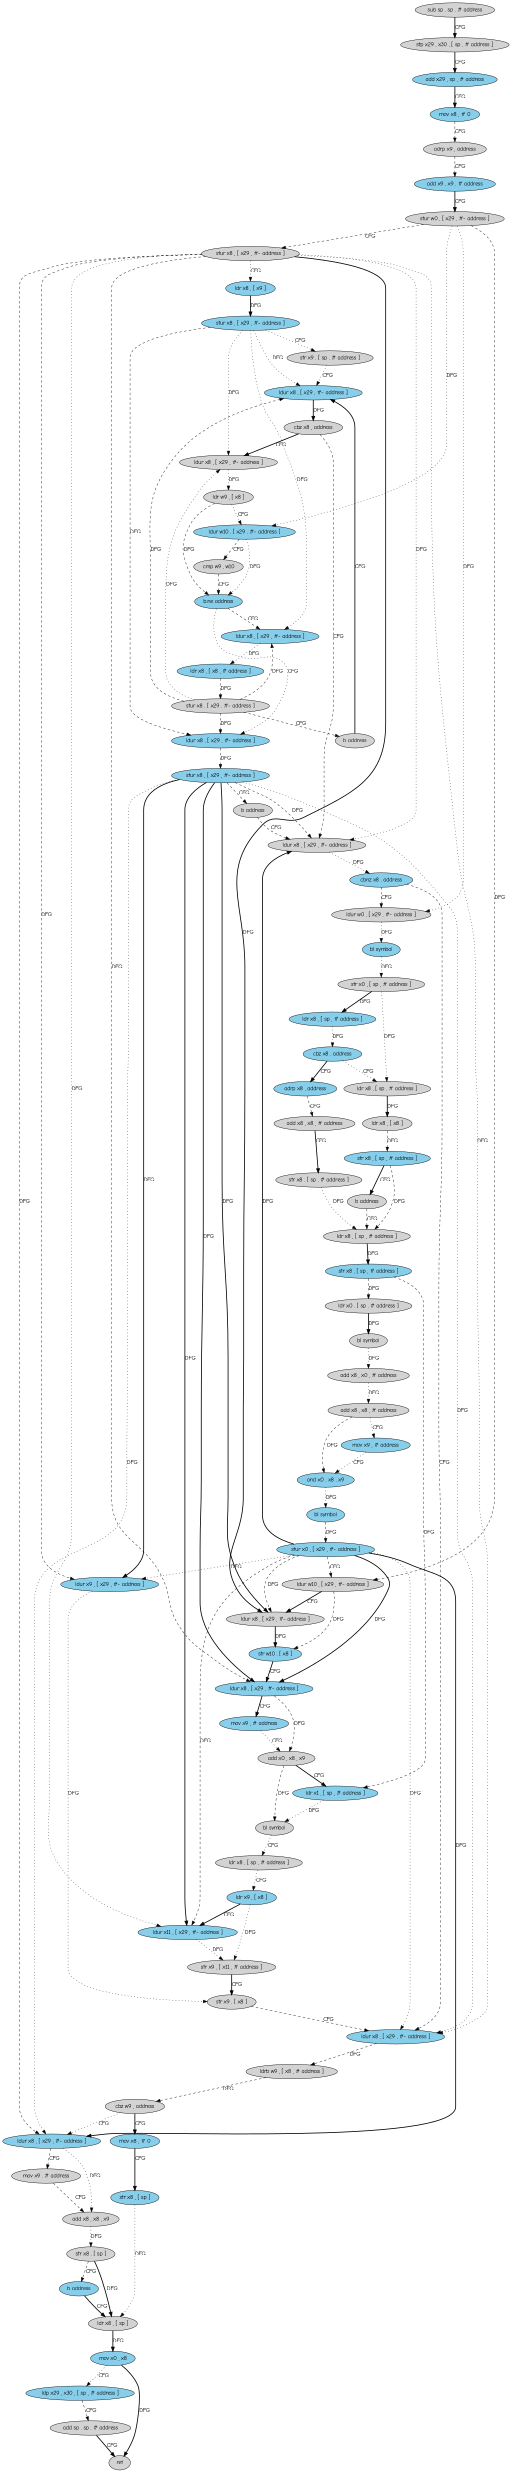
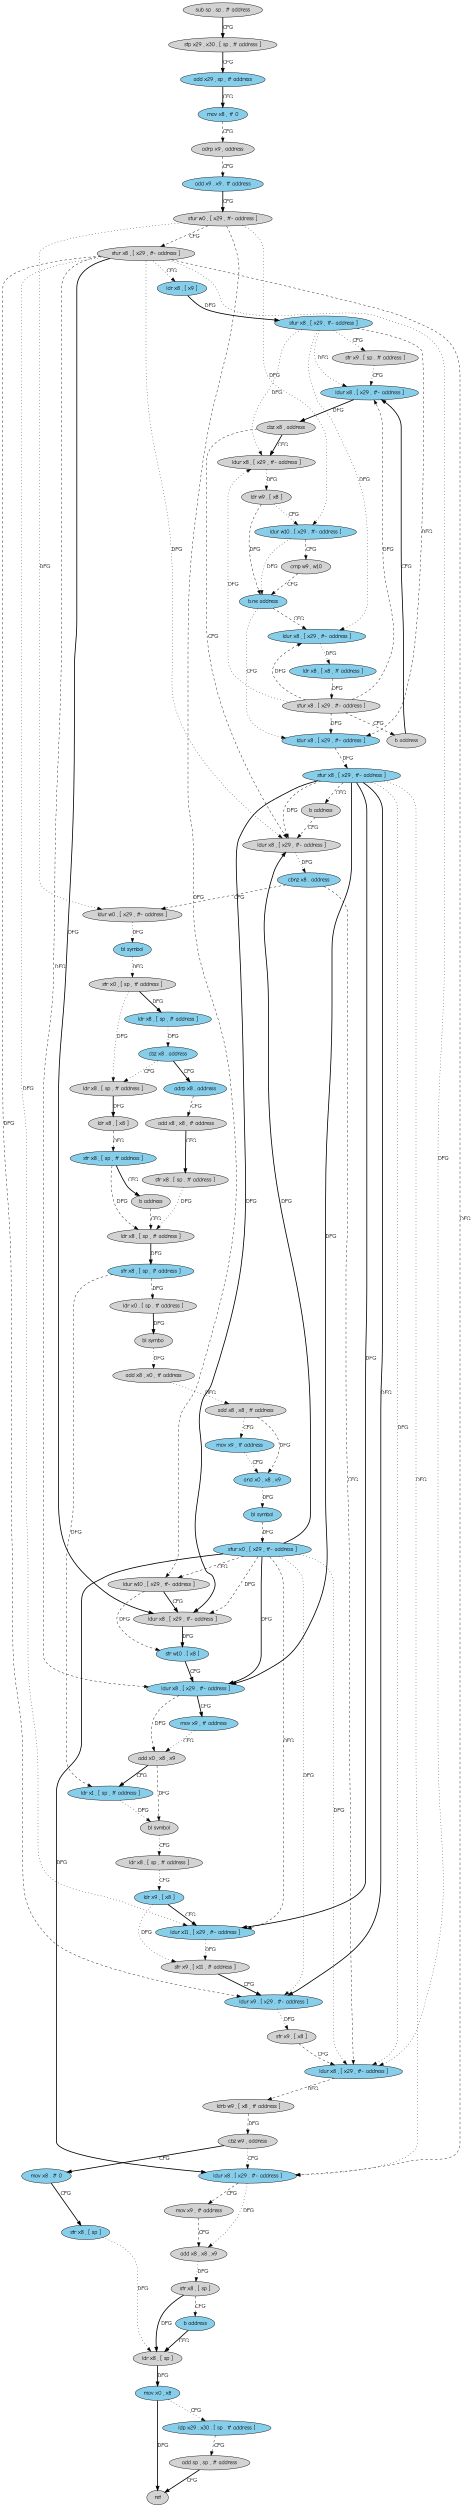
(232, 1983) -> (238, 1984)
